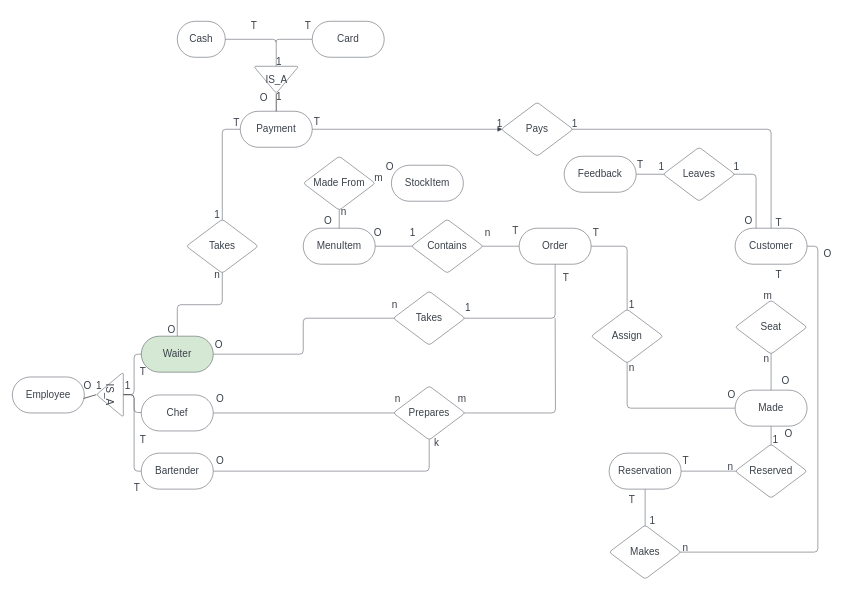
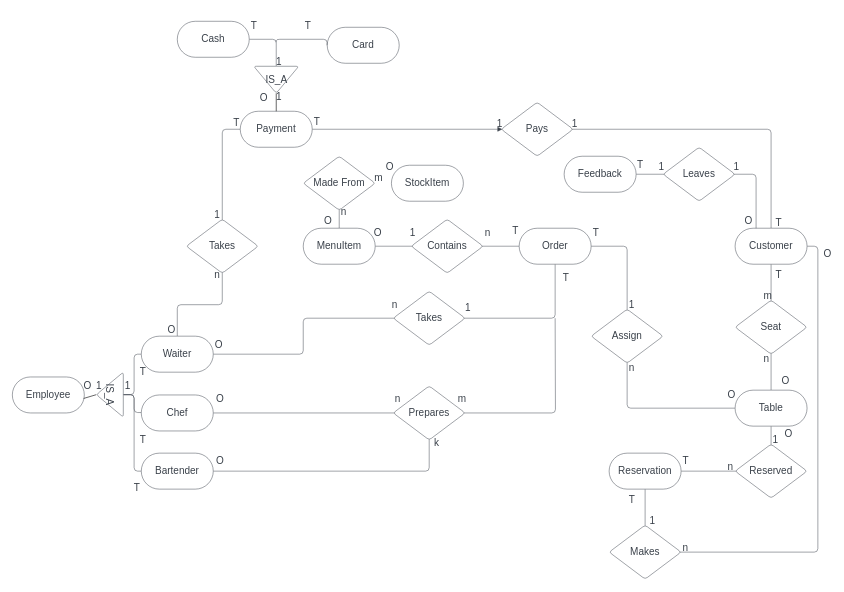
(201, 39) -> (213, 39)
(348, 39) -> (363, 45)
none -> (771, 283)
(177, 354) -> (177, 354)
(771, 408) -> (771, 408)
